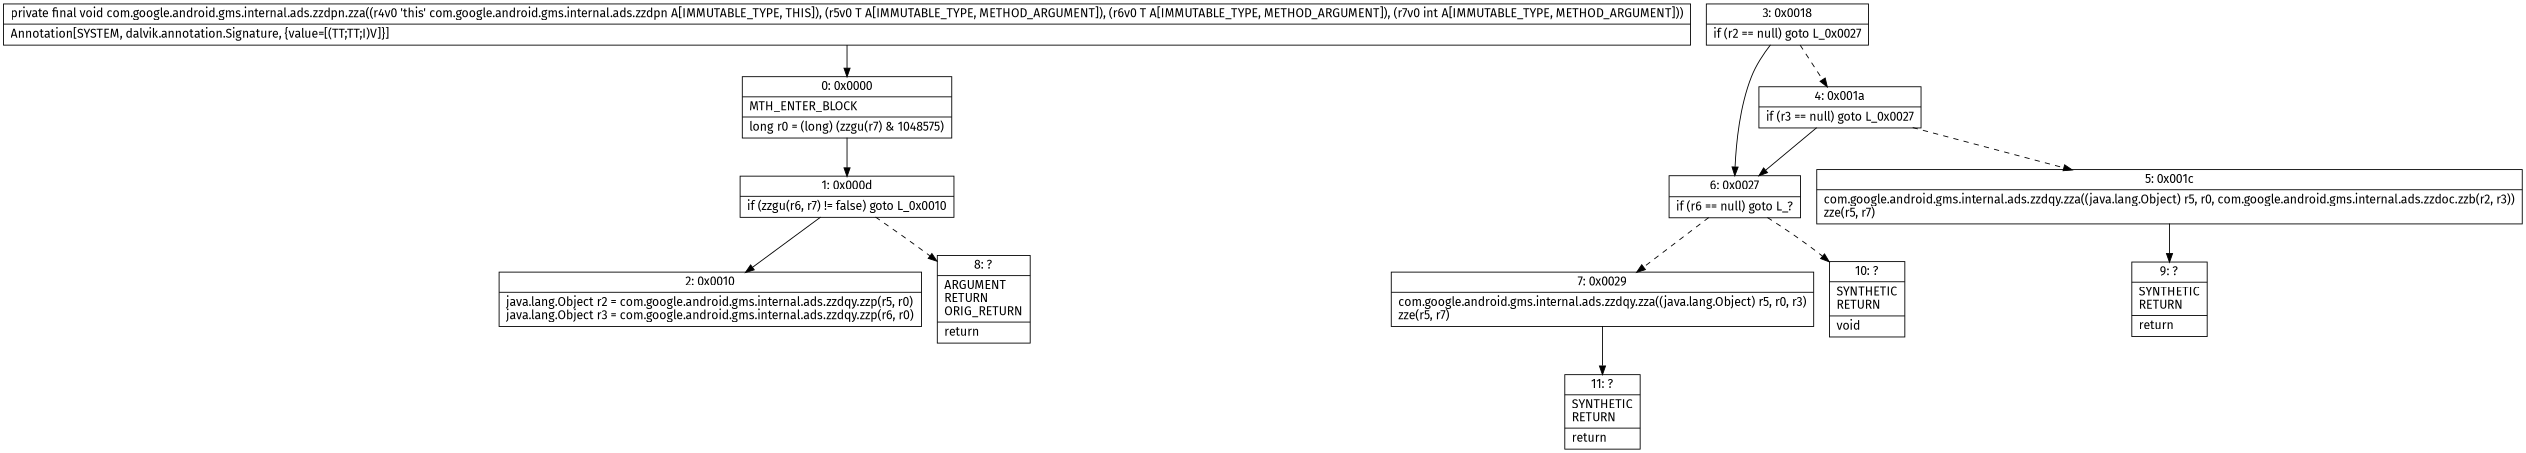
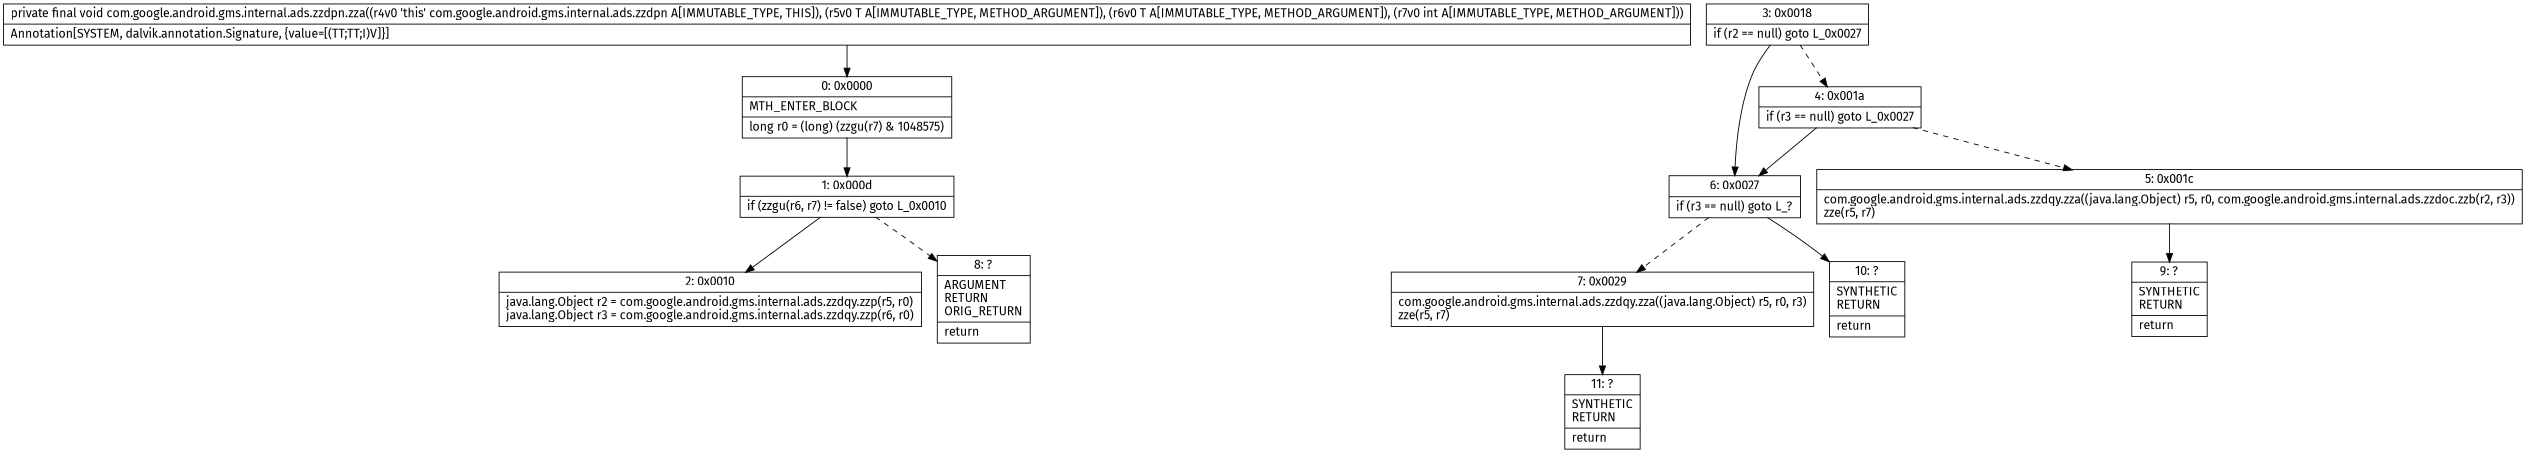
(1735, 207) -> (1734, 207)
(1795, 236) -> (1795, 236)
(1849, 326) -> (1854, 326)
